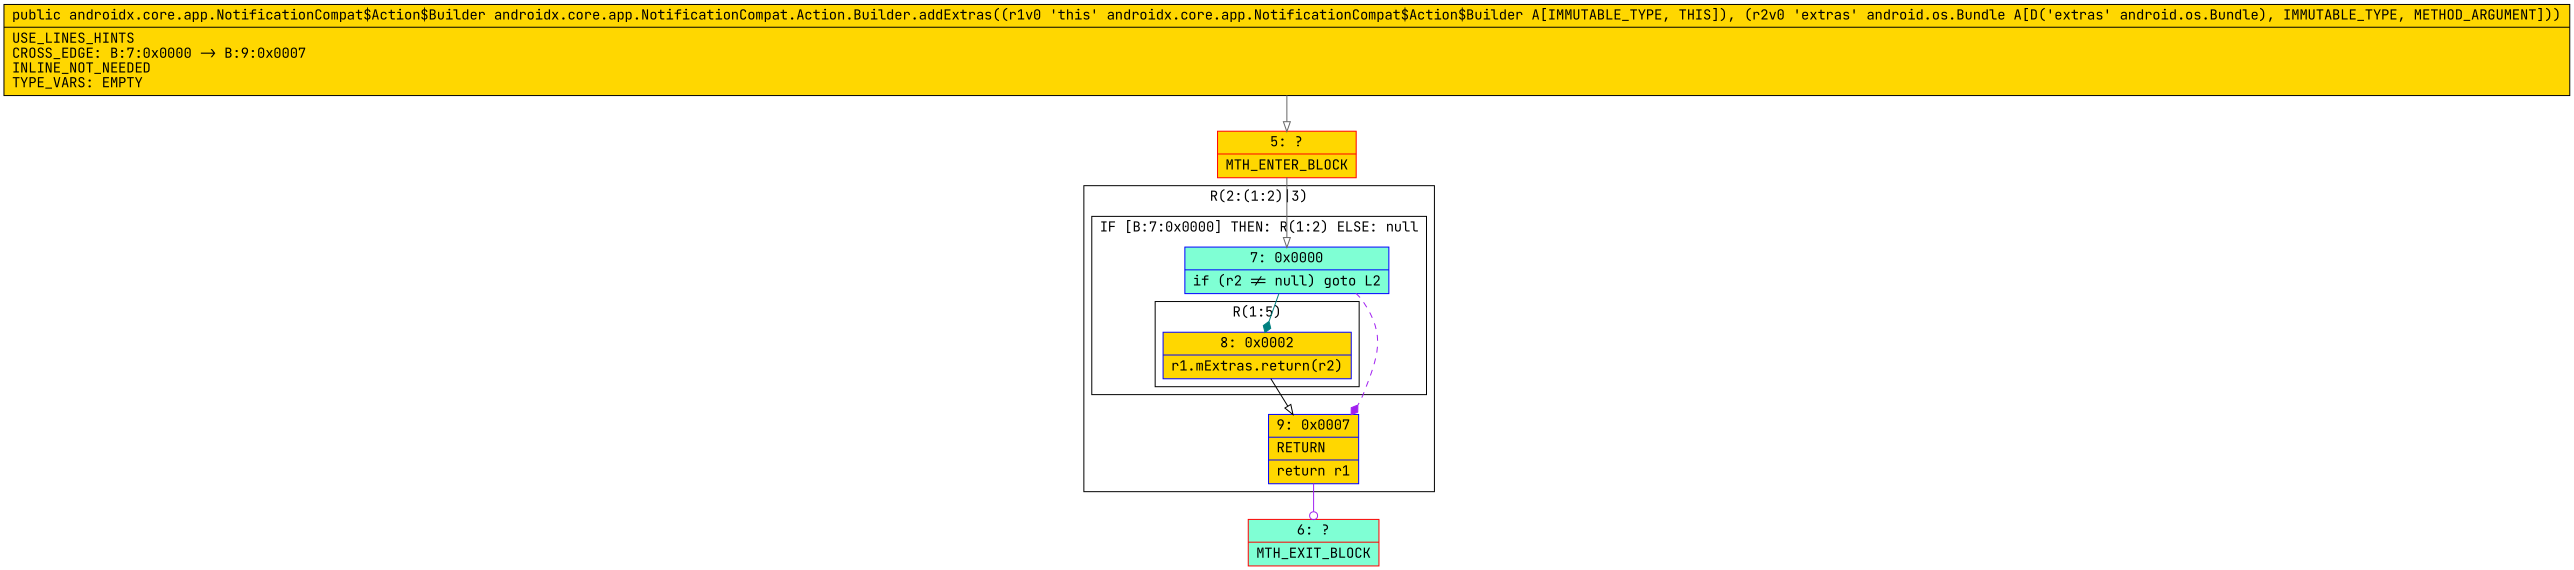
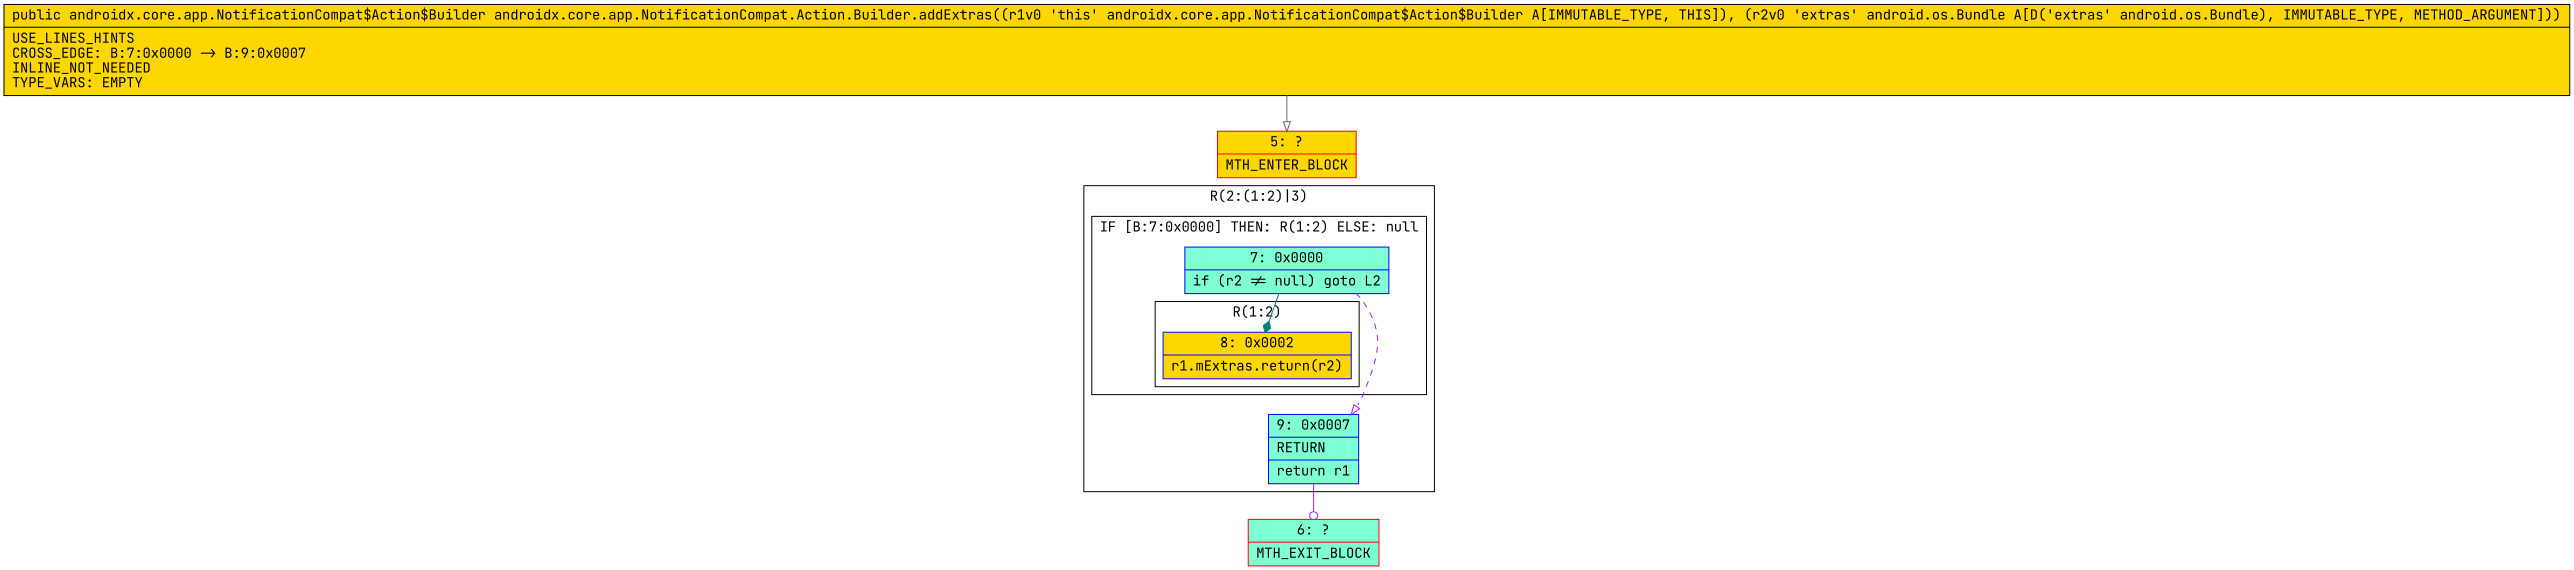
(1287, 207) -> none
(1257, 313) -> (1257, 313)
(1377, 348) -> (1377, 348)
(1279, 392) -> none
(1314, 449) -> (1314, 449)
